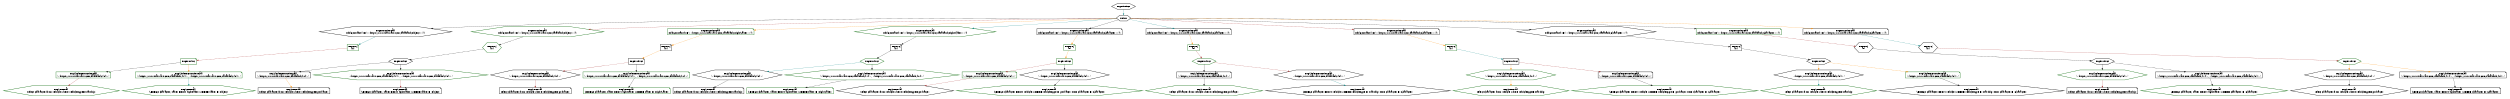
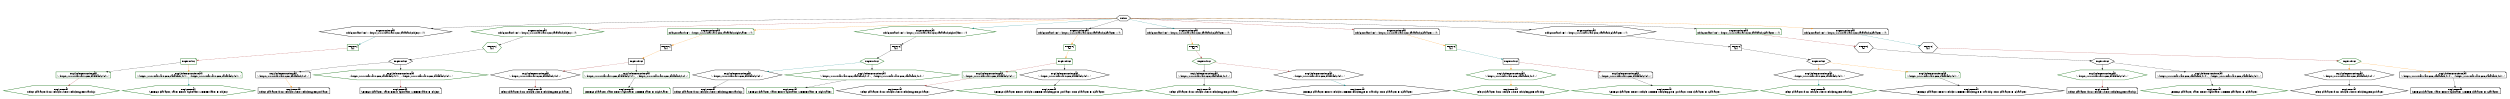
(1124, 6) -> none
